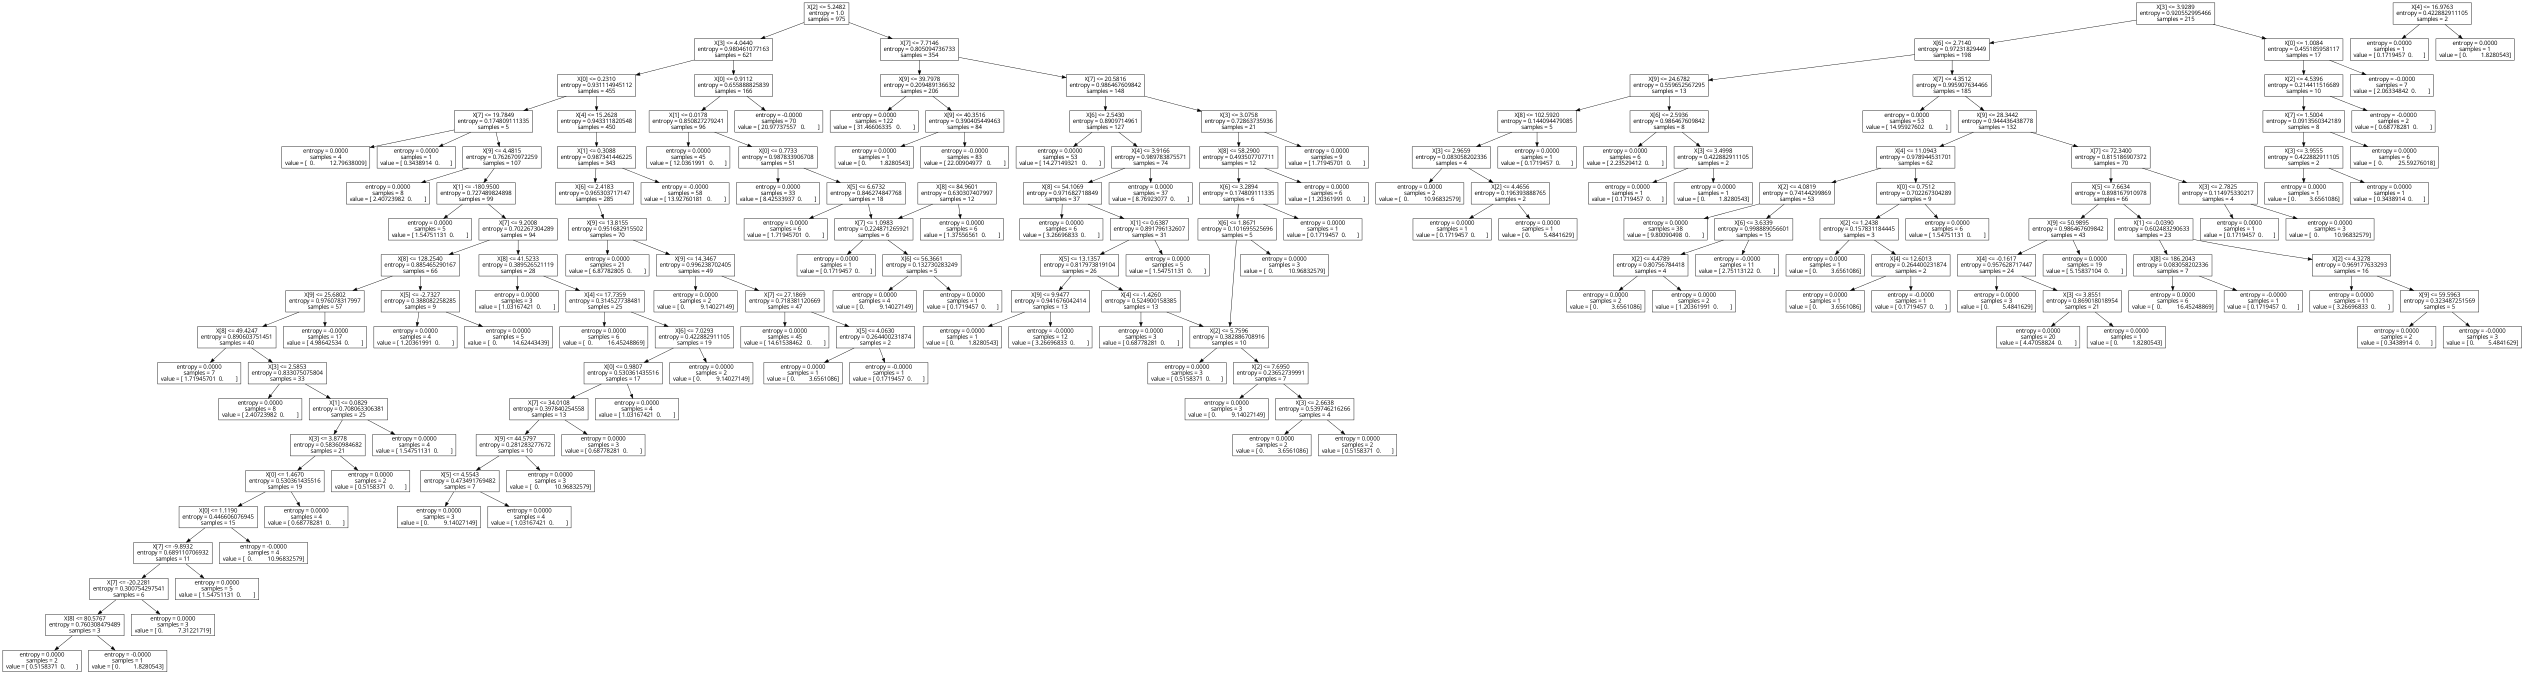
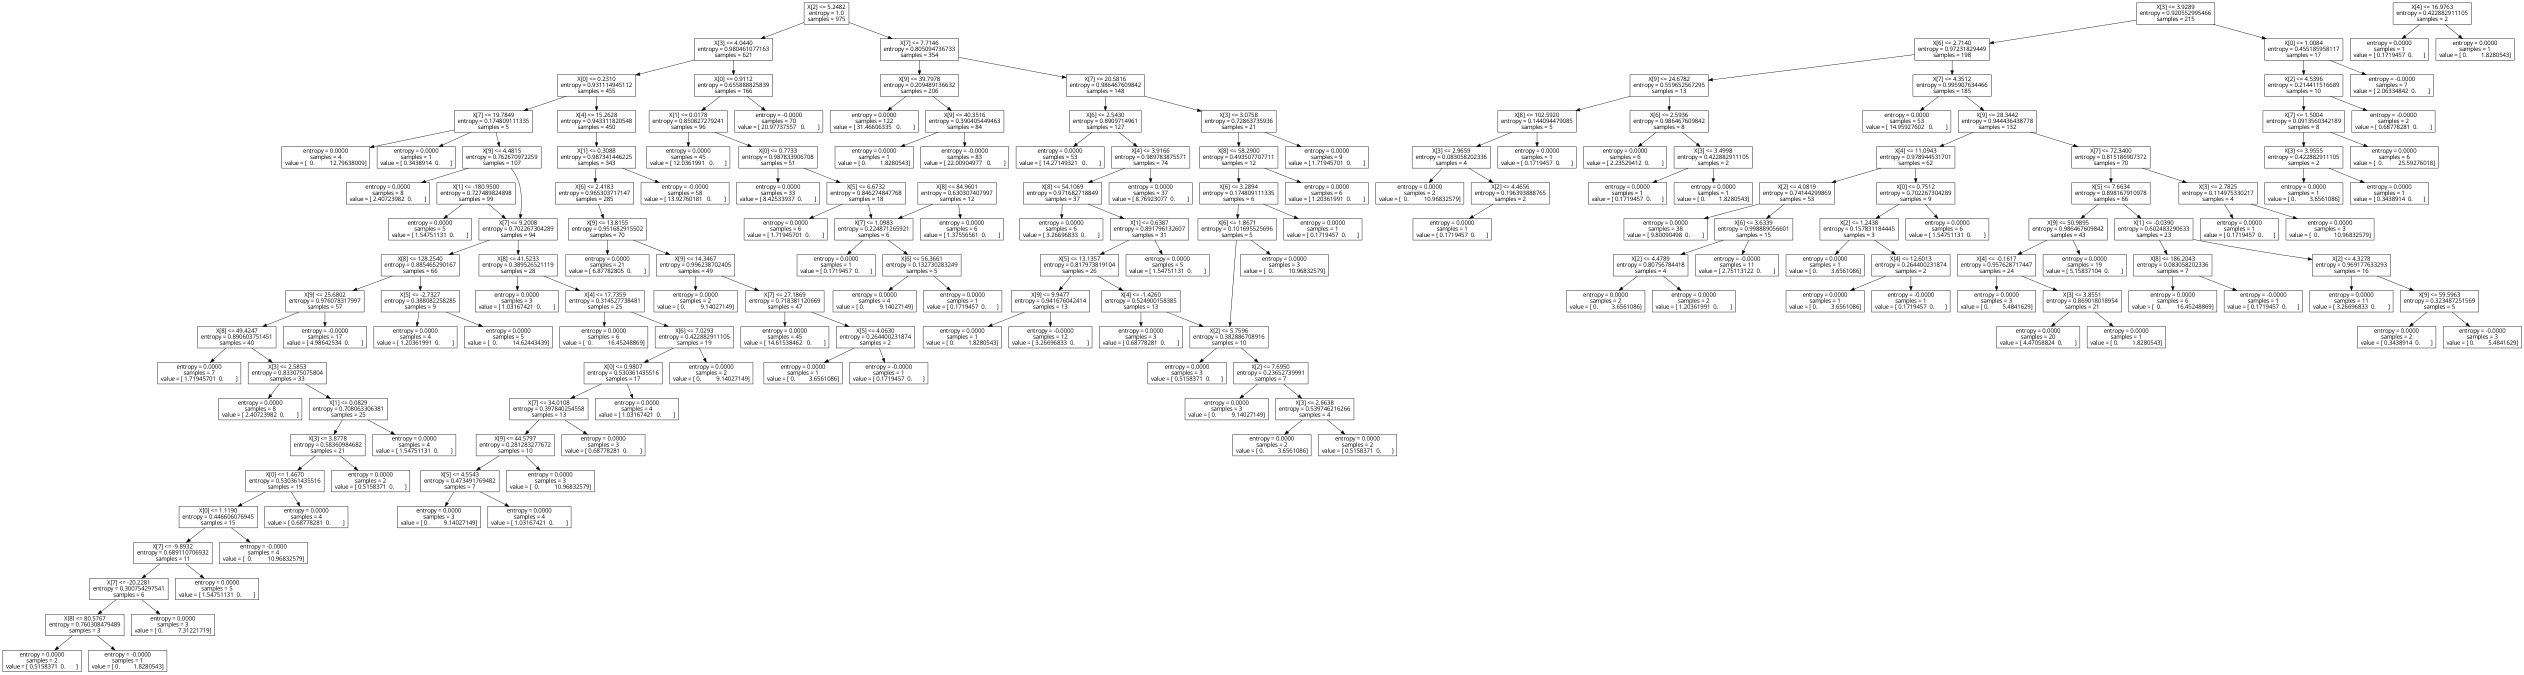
(490, 174) -> (521, 190)
(1538, 229) -> none
